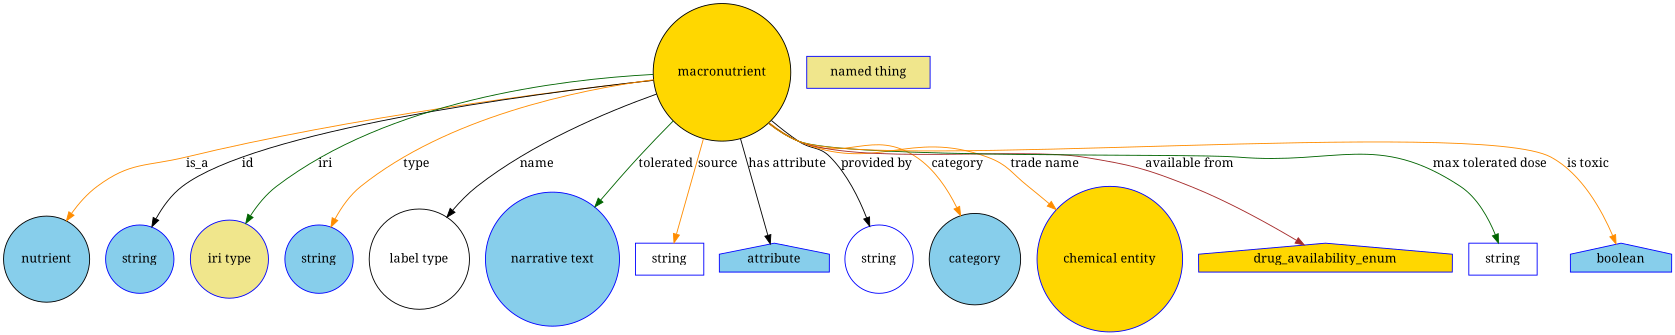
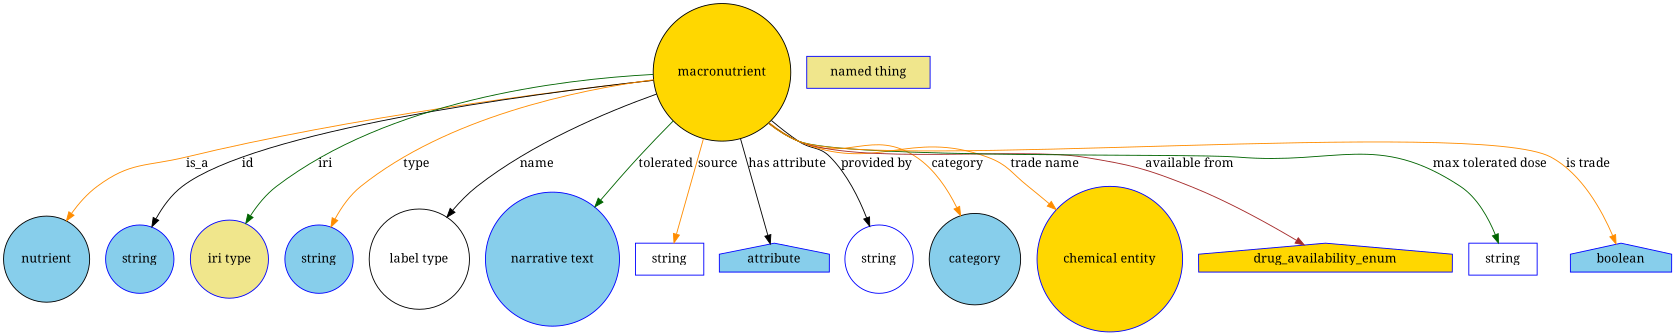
(1588, 164) -> (1588, 164)
